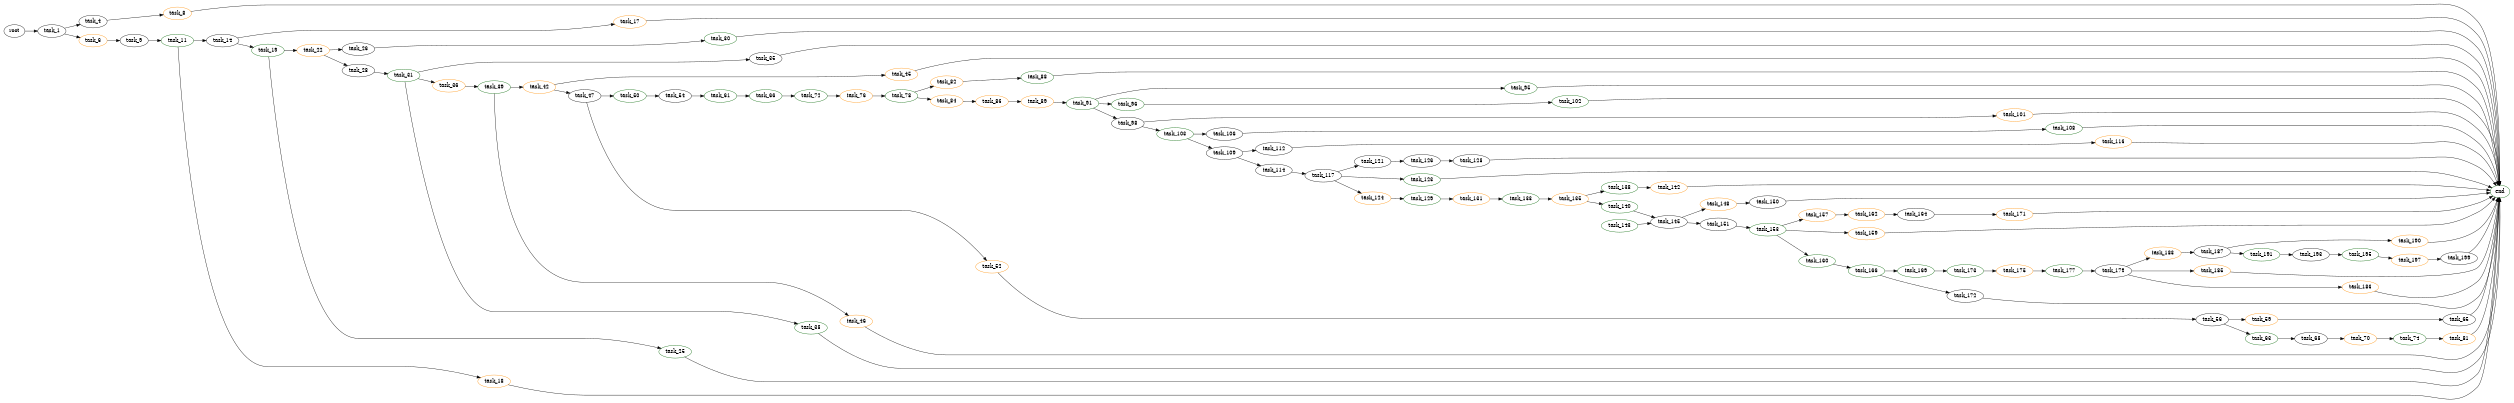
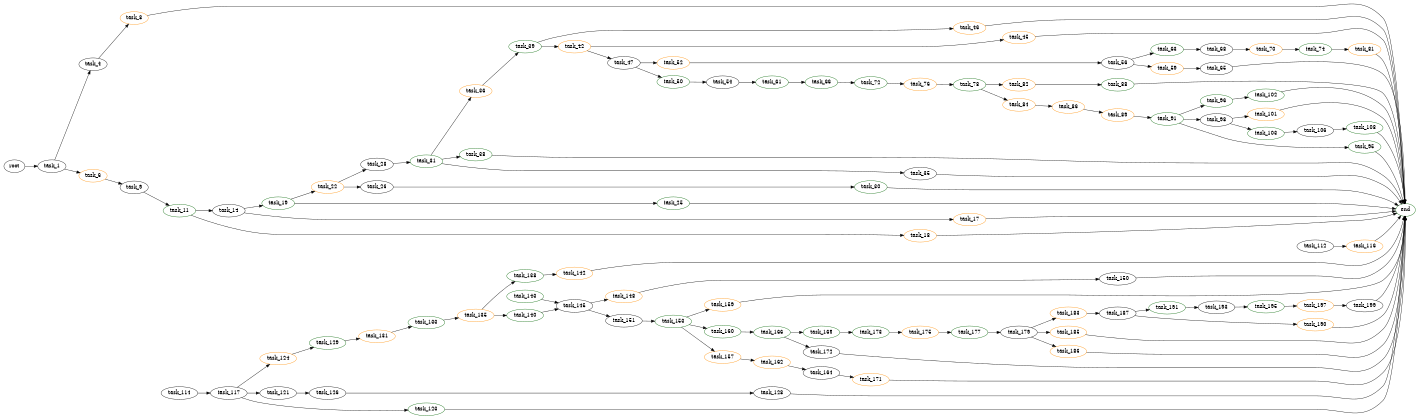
(1224, 153) -> none
